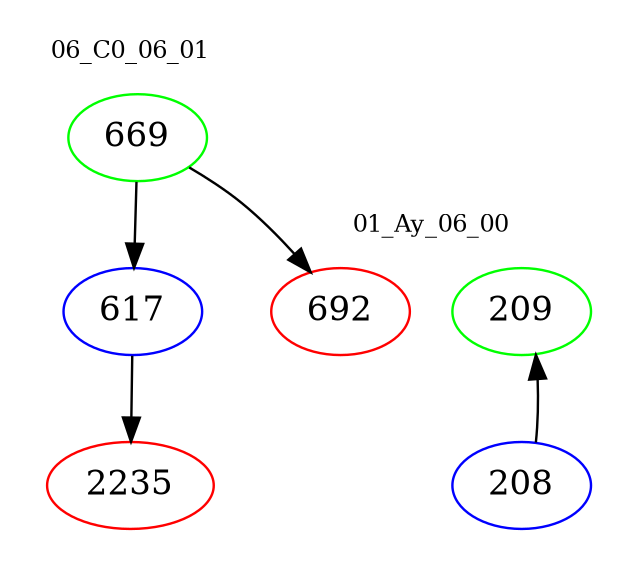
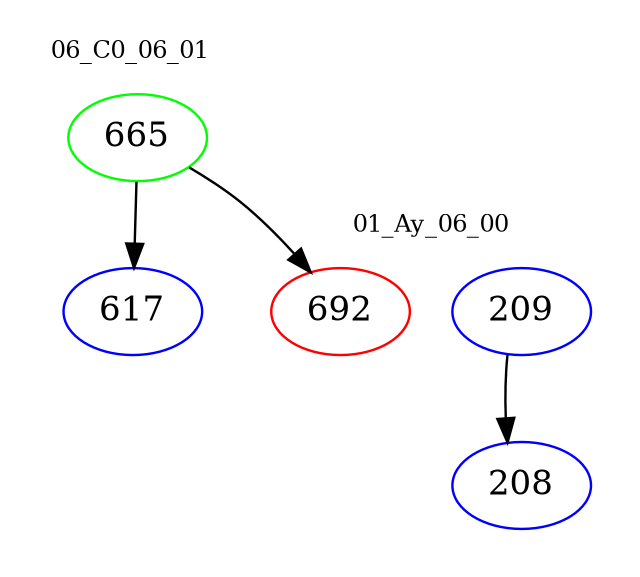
(138, 138) -> (138, 138)
(522, 312) -> (522, 312)
(538, 411) -> (506, 386)
(130, 485) -> none
